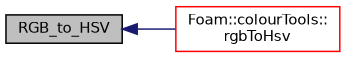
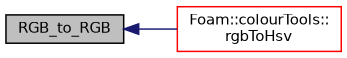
(64, 29) -> (65, 29)
